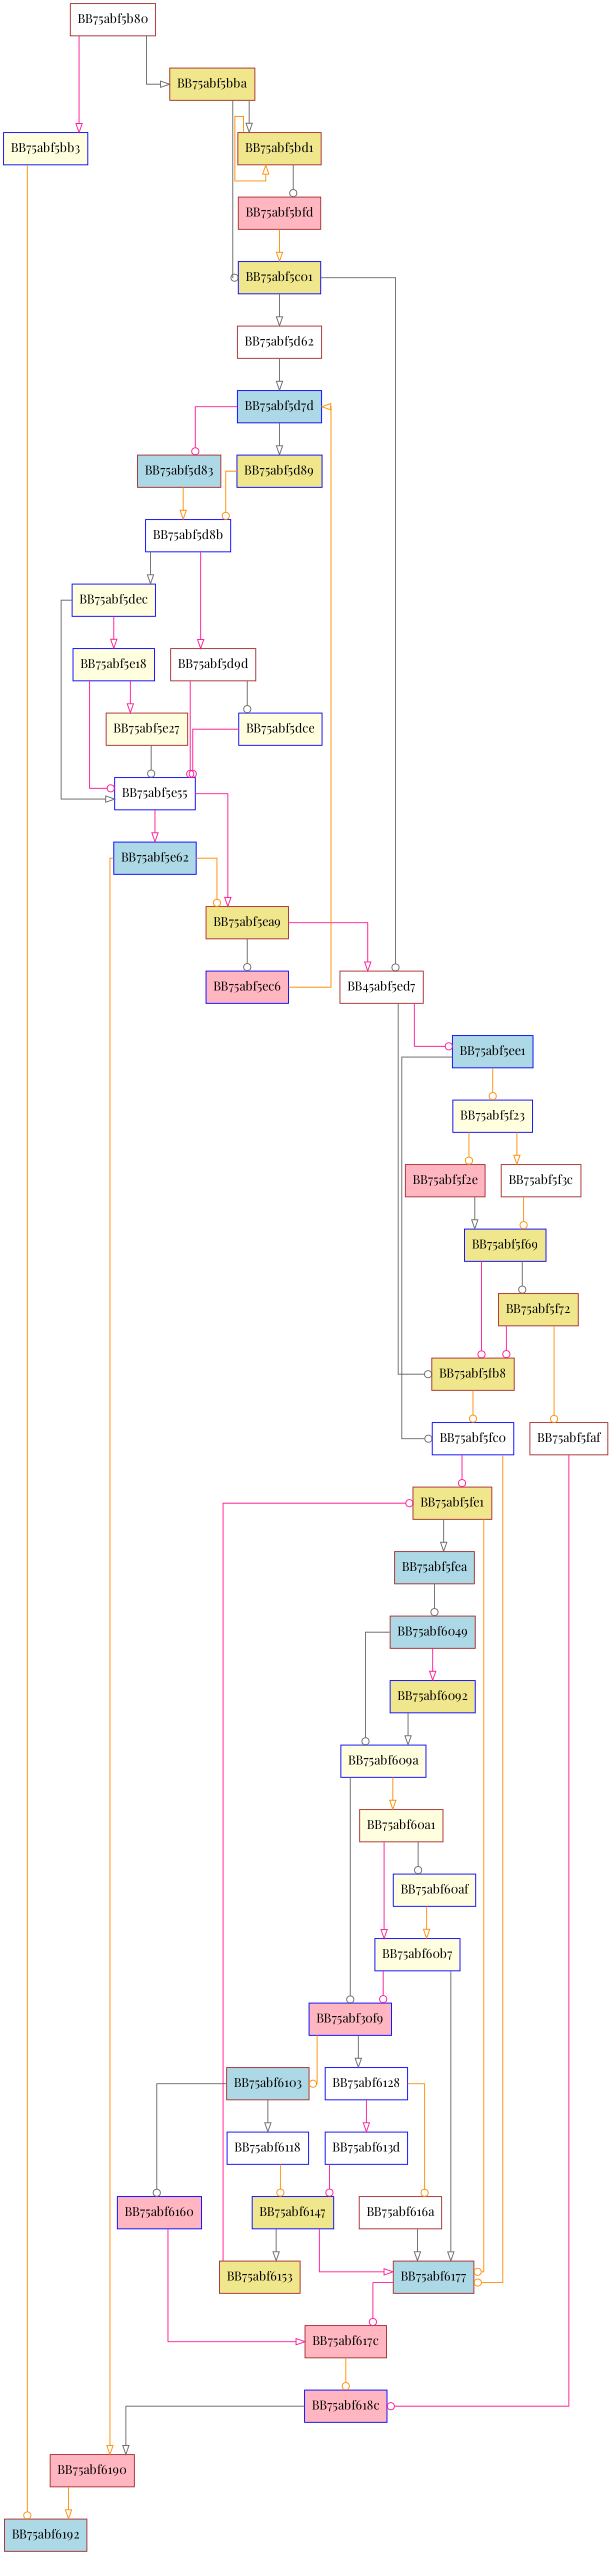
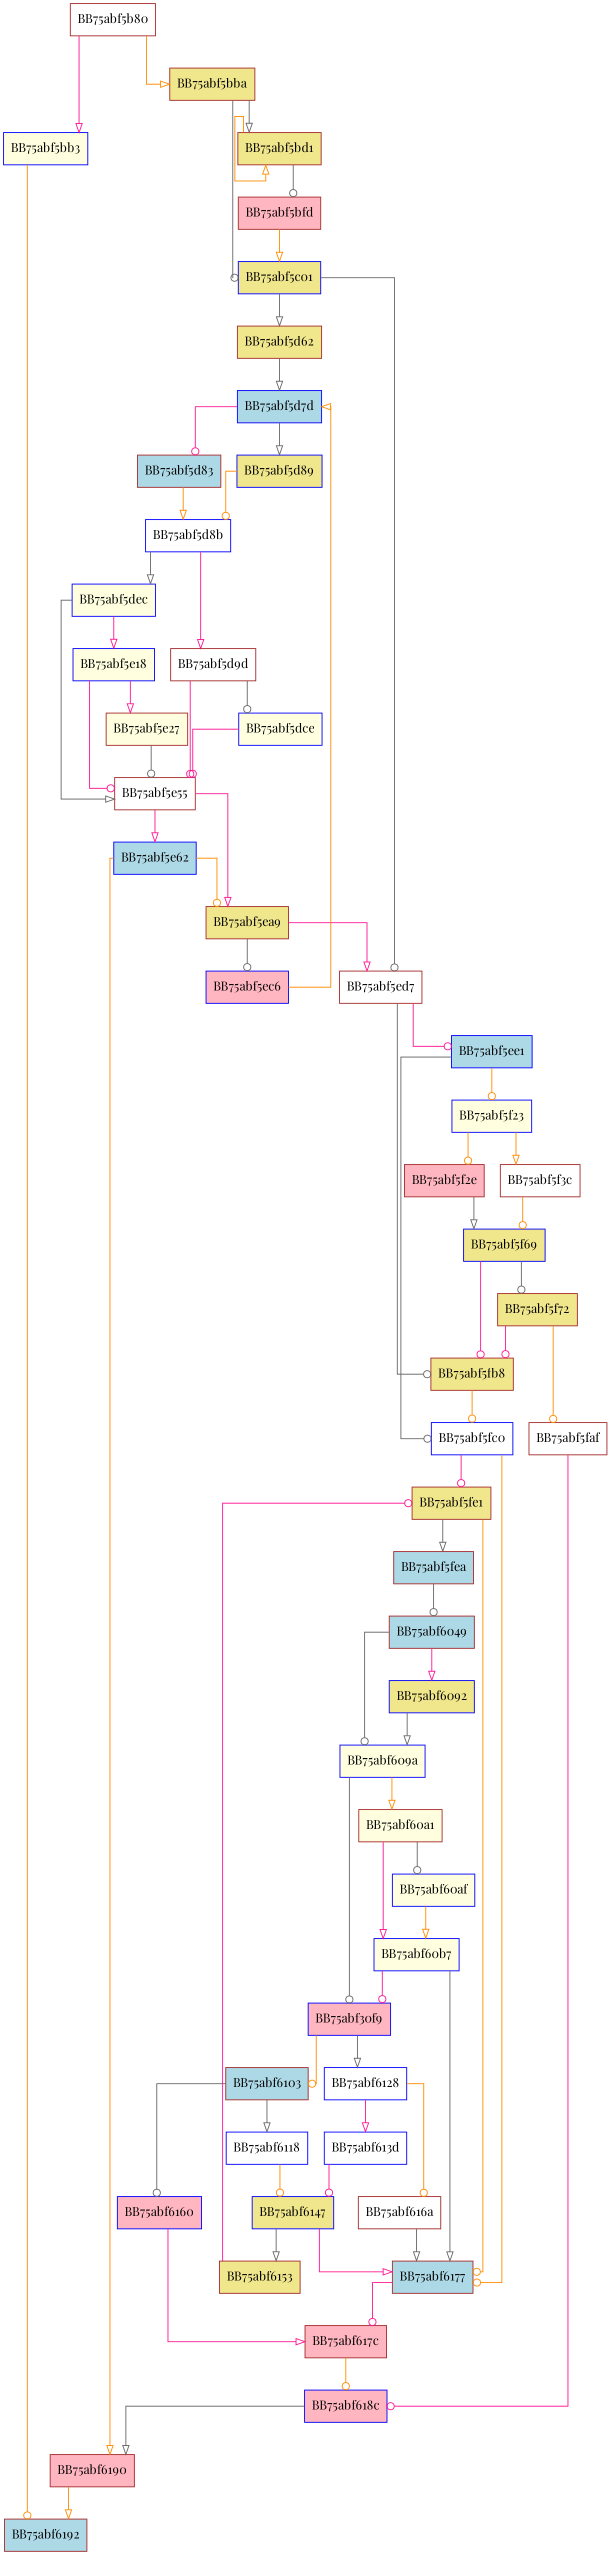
(146, 67) -> (146, 67)
(280, 342) -> (280, 342)
(155, 794) -> (155, 794)
(382, 987) -> (381, 987)
